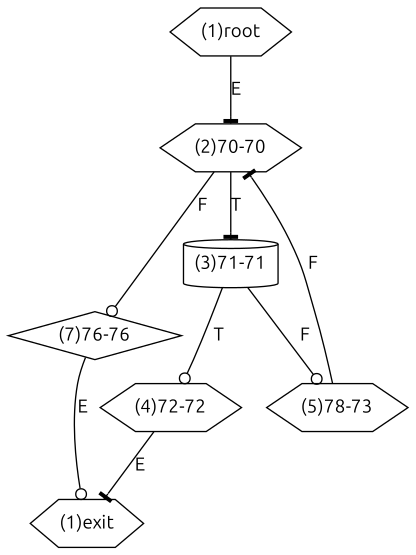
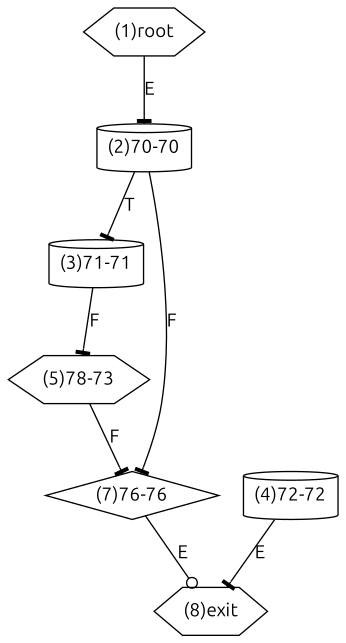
(231, 148) -> (144, 148)
(165, 239) -> (166, 321)
(304, 276) -> (105, 436)
(206, 331) -> none
(281, 331) -> (88, 318)
(171, 408) -> (291, 495)
(87, 523) -> (211, 611)
